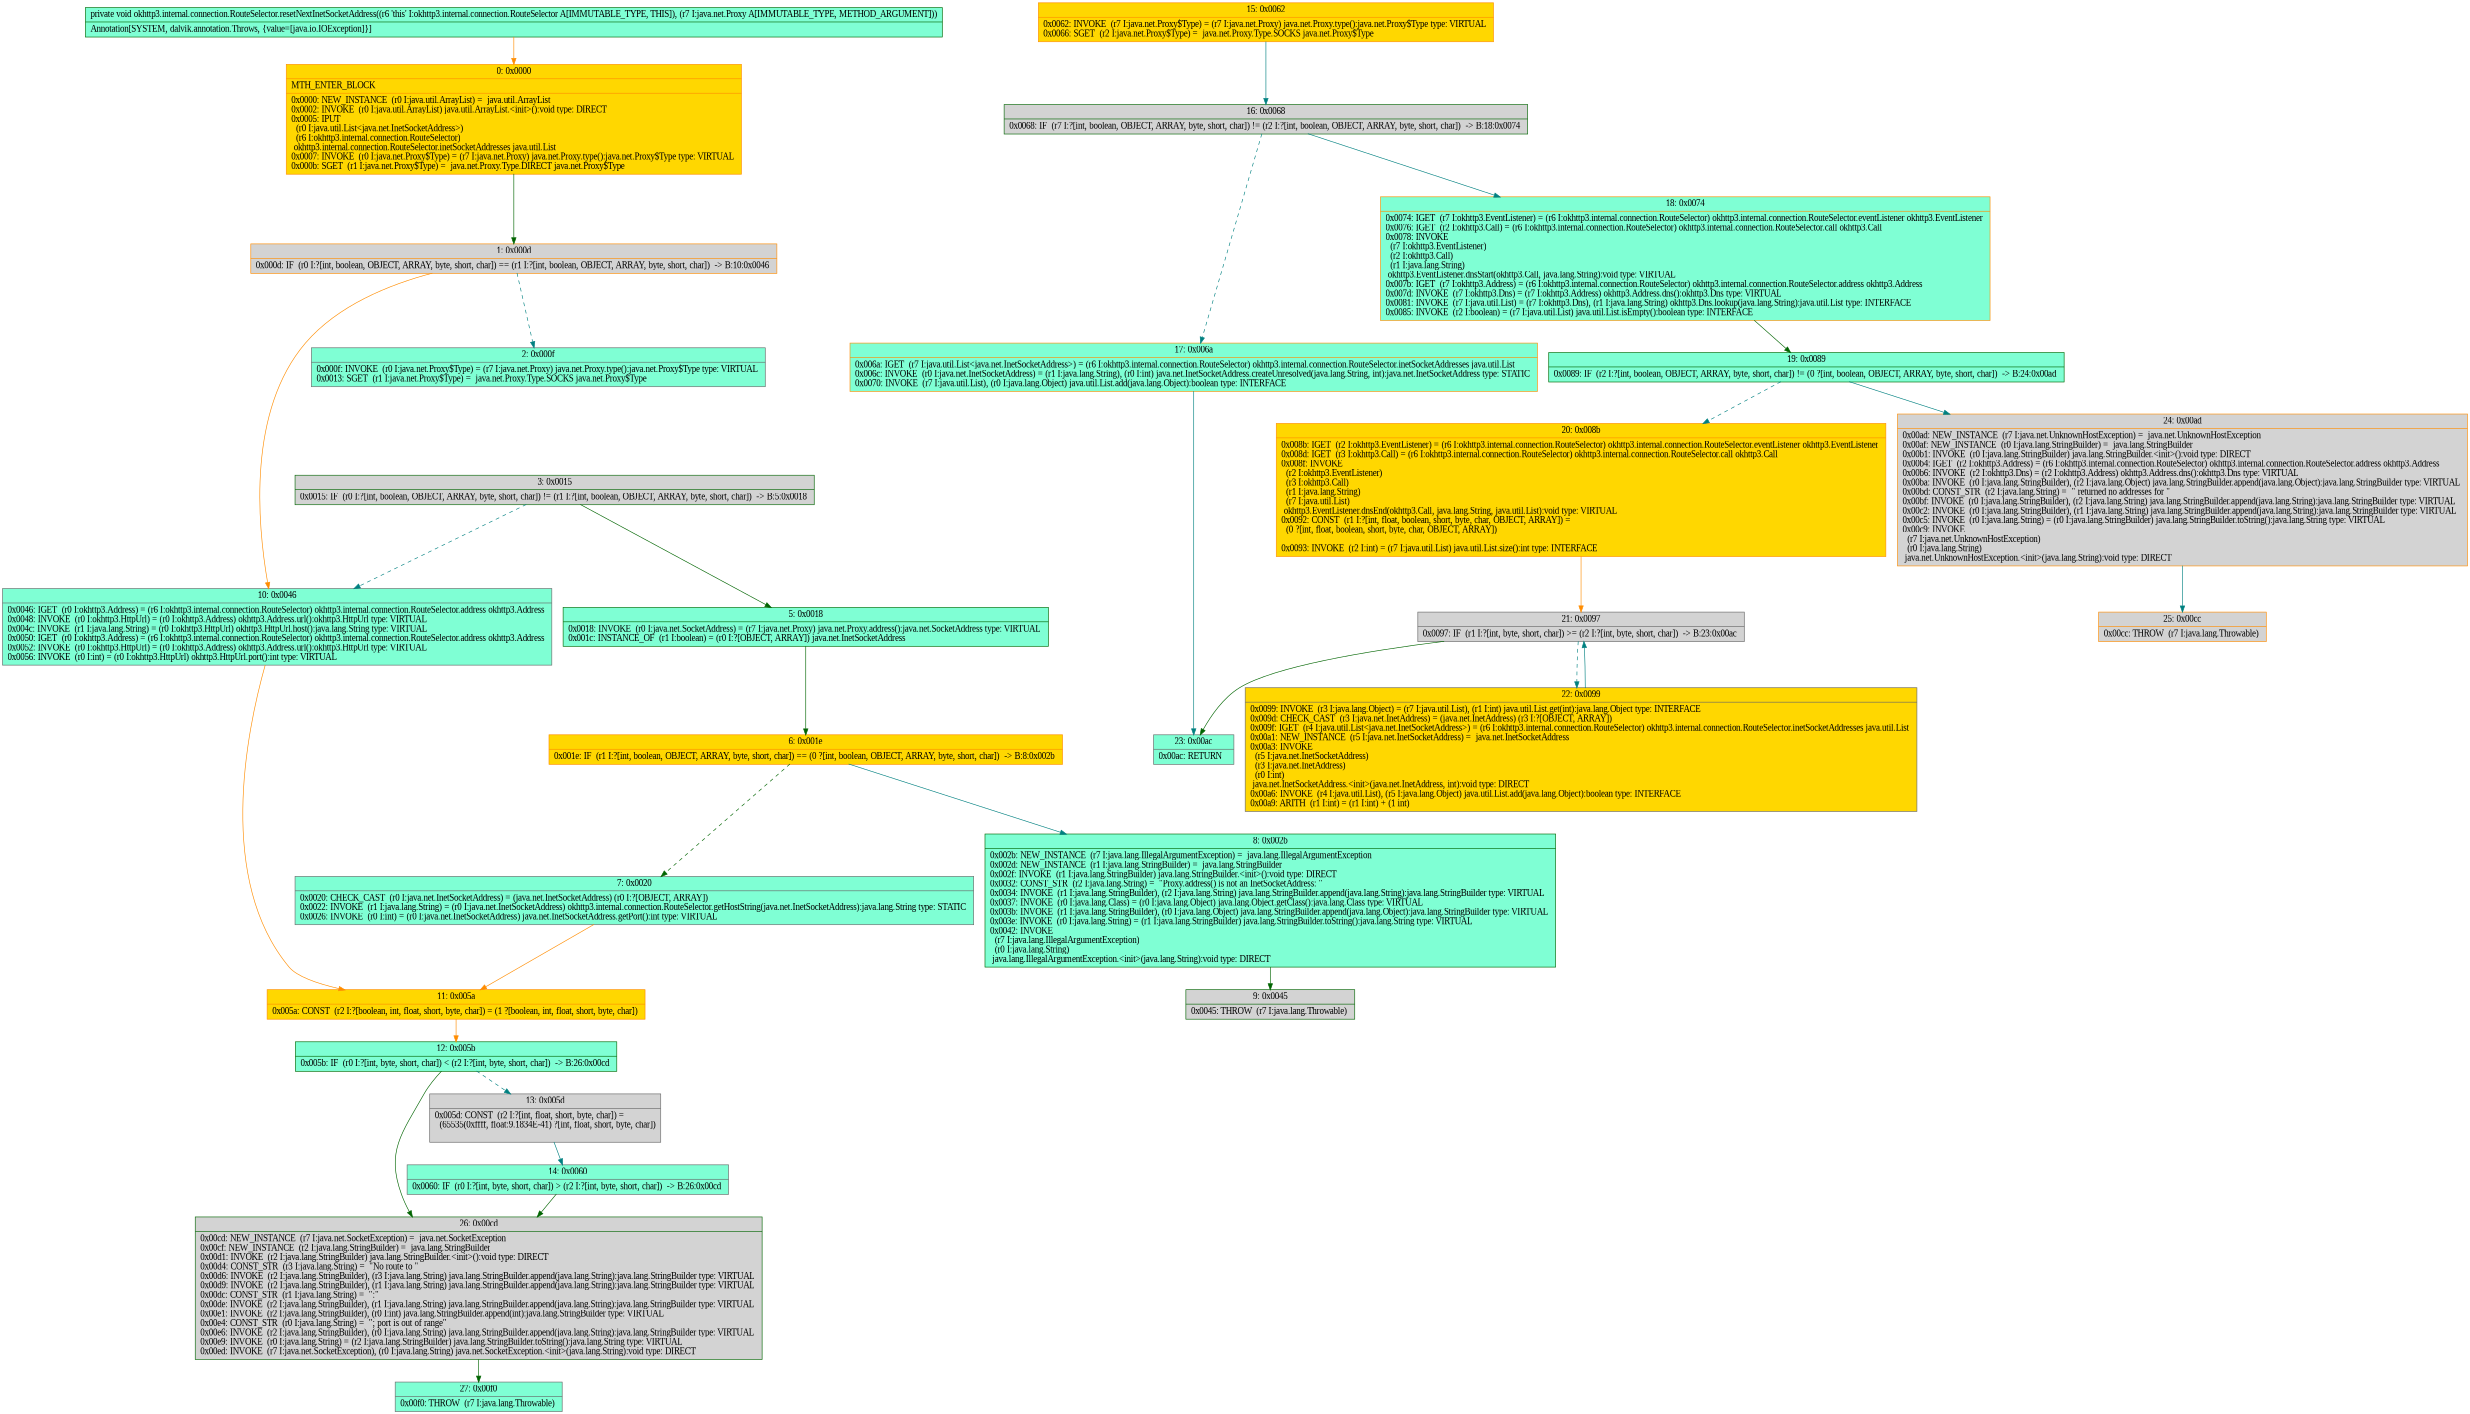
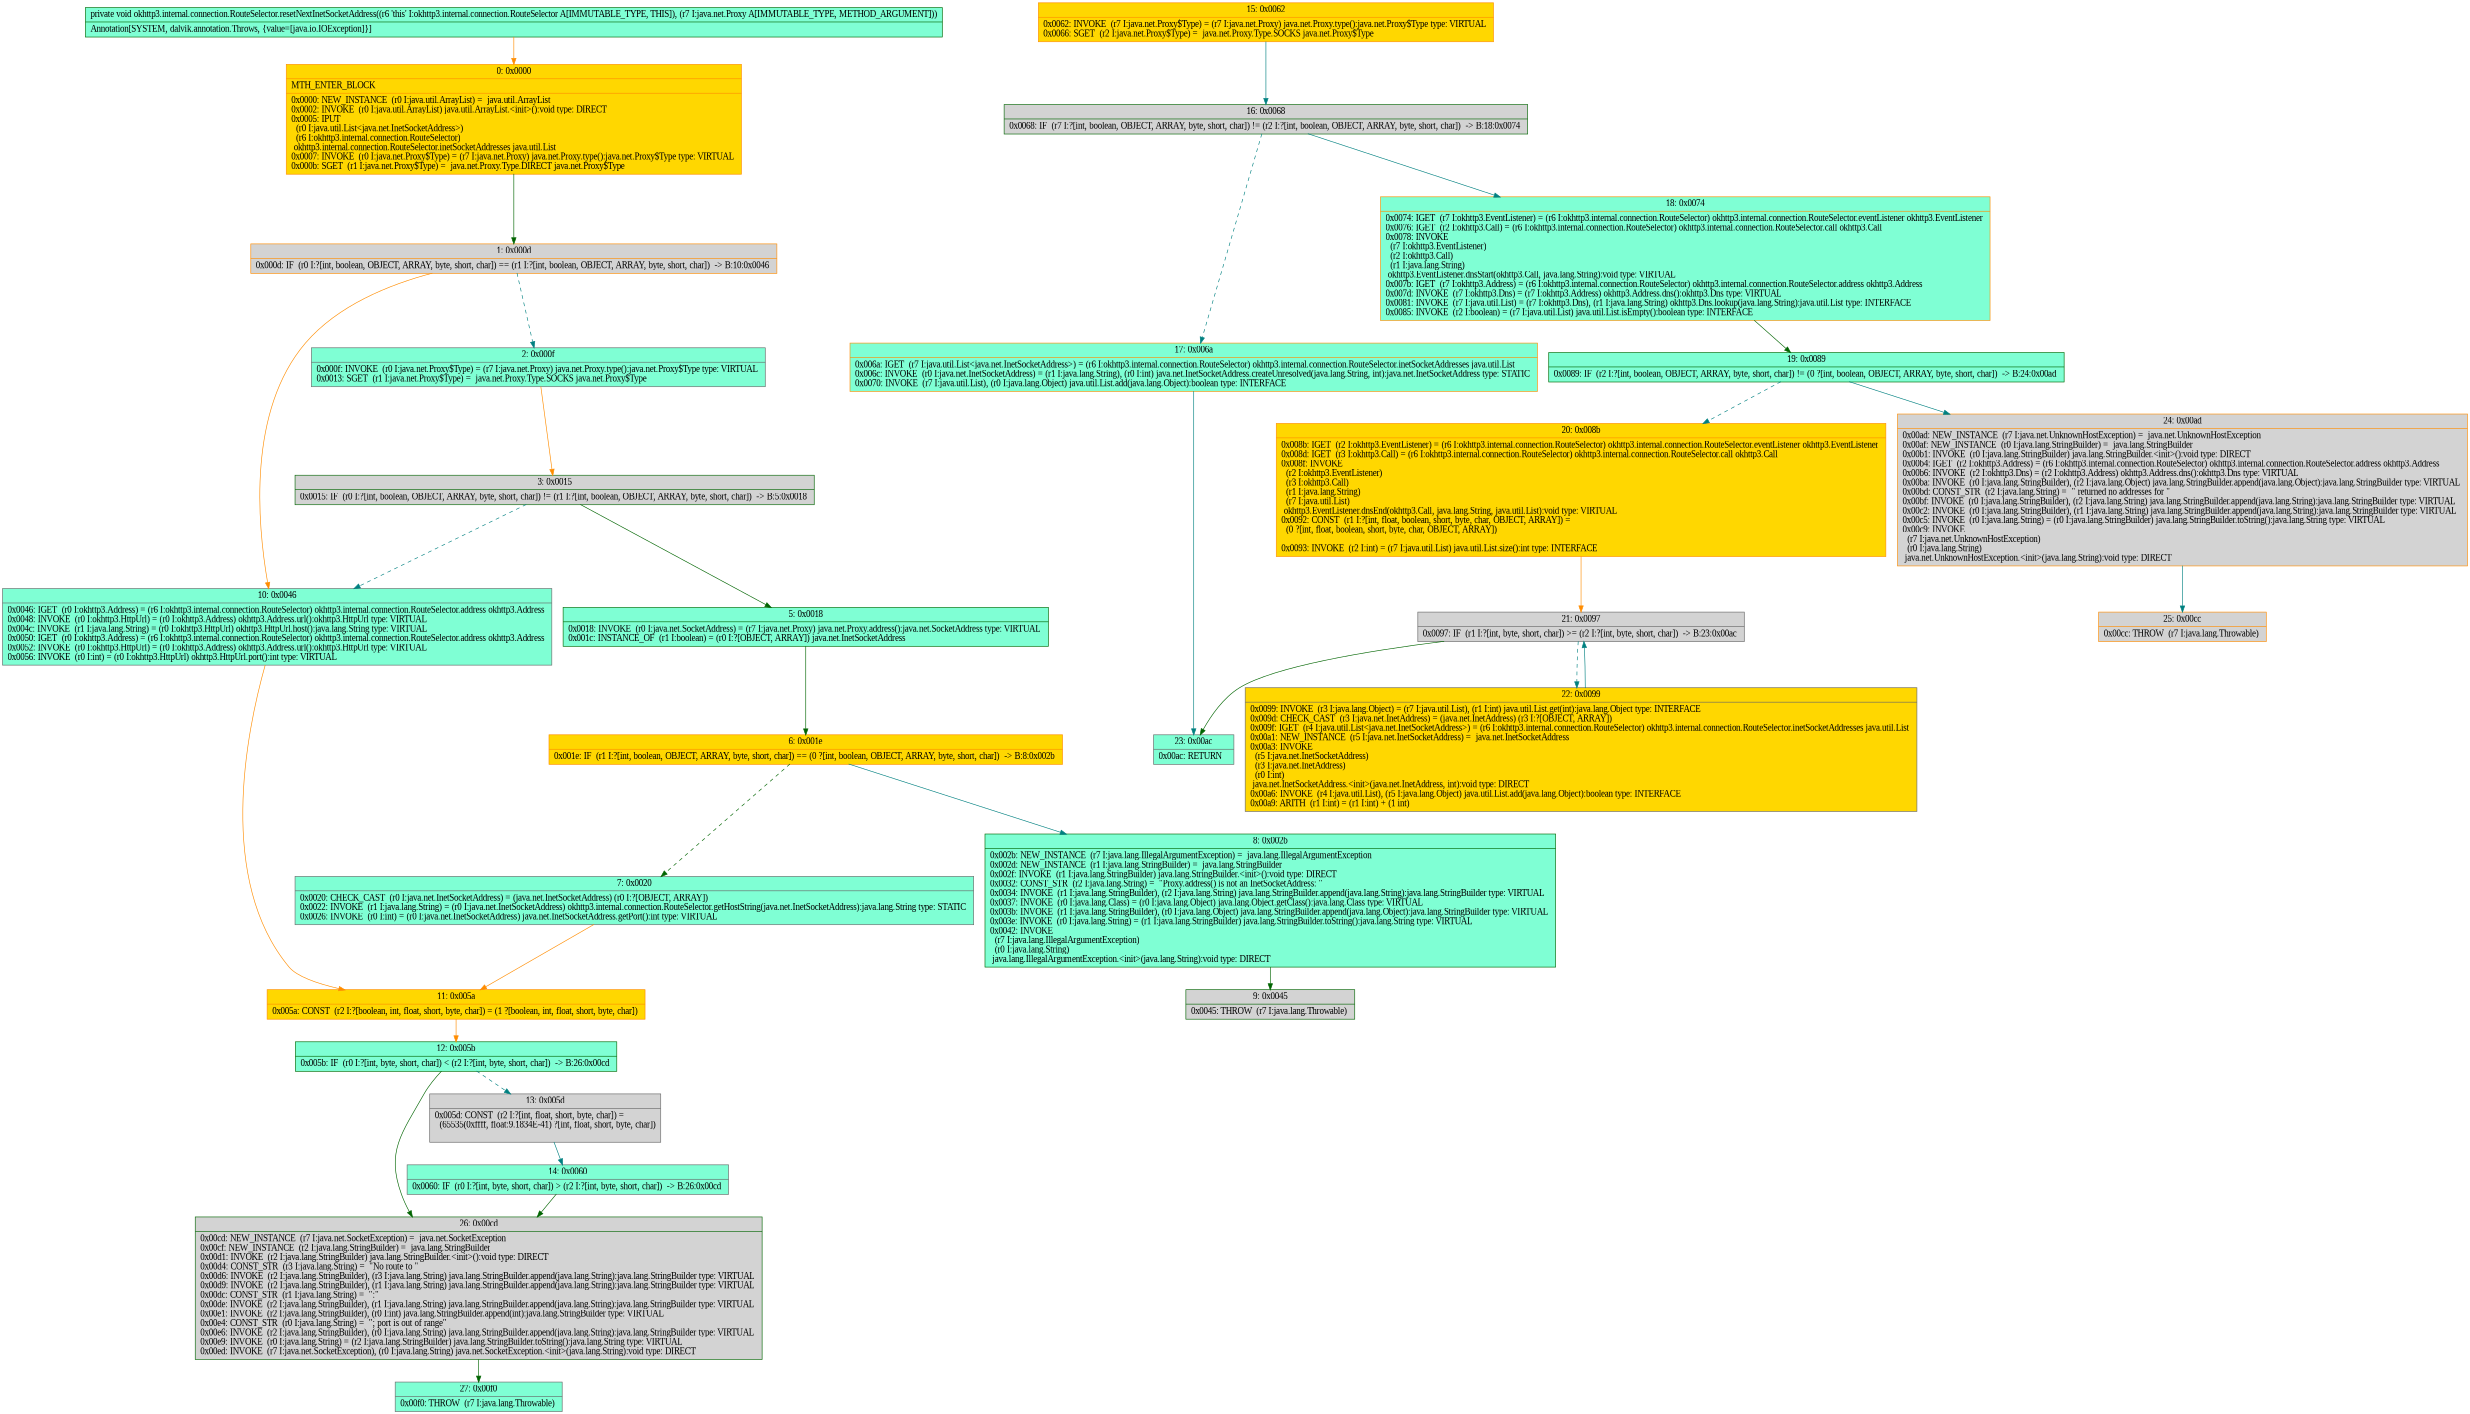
none -> (546, 428)
